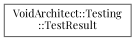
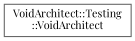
(68, 20) -> (68, 20)
